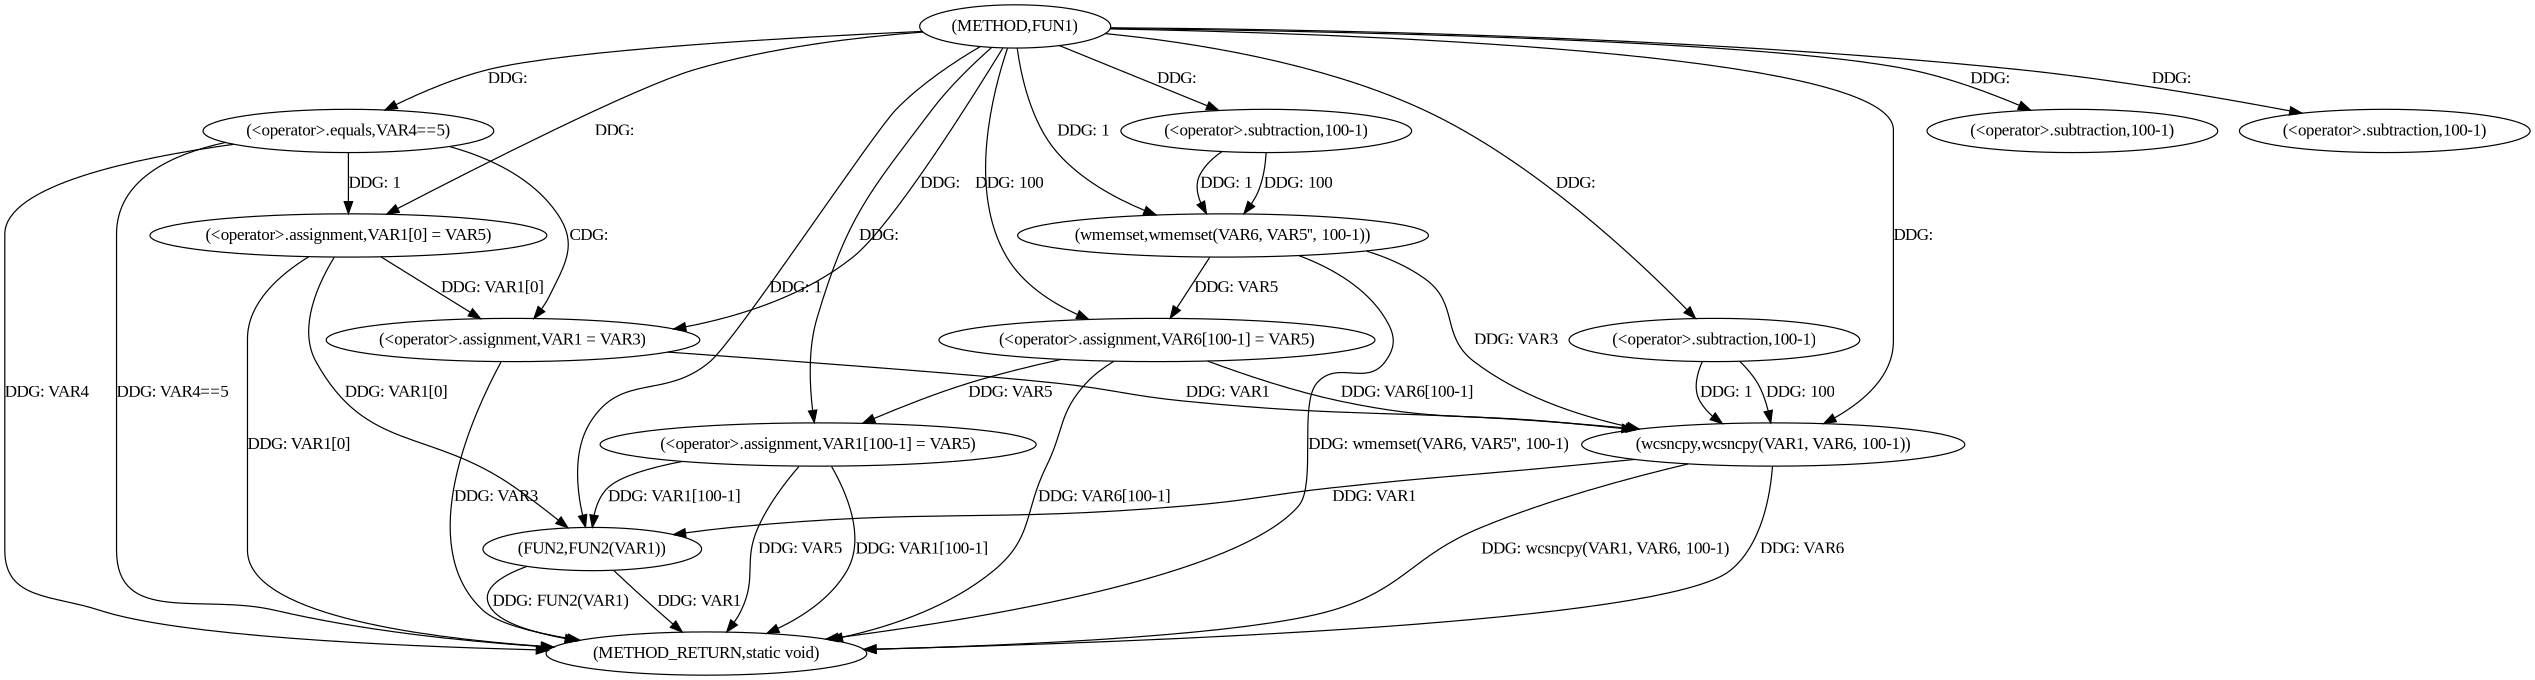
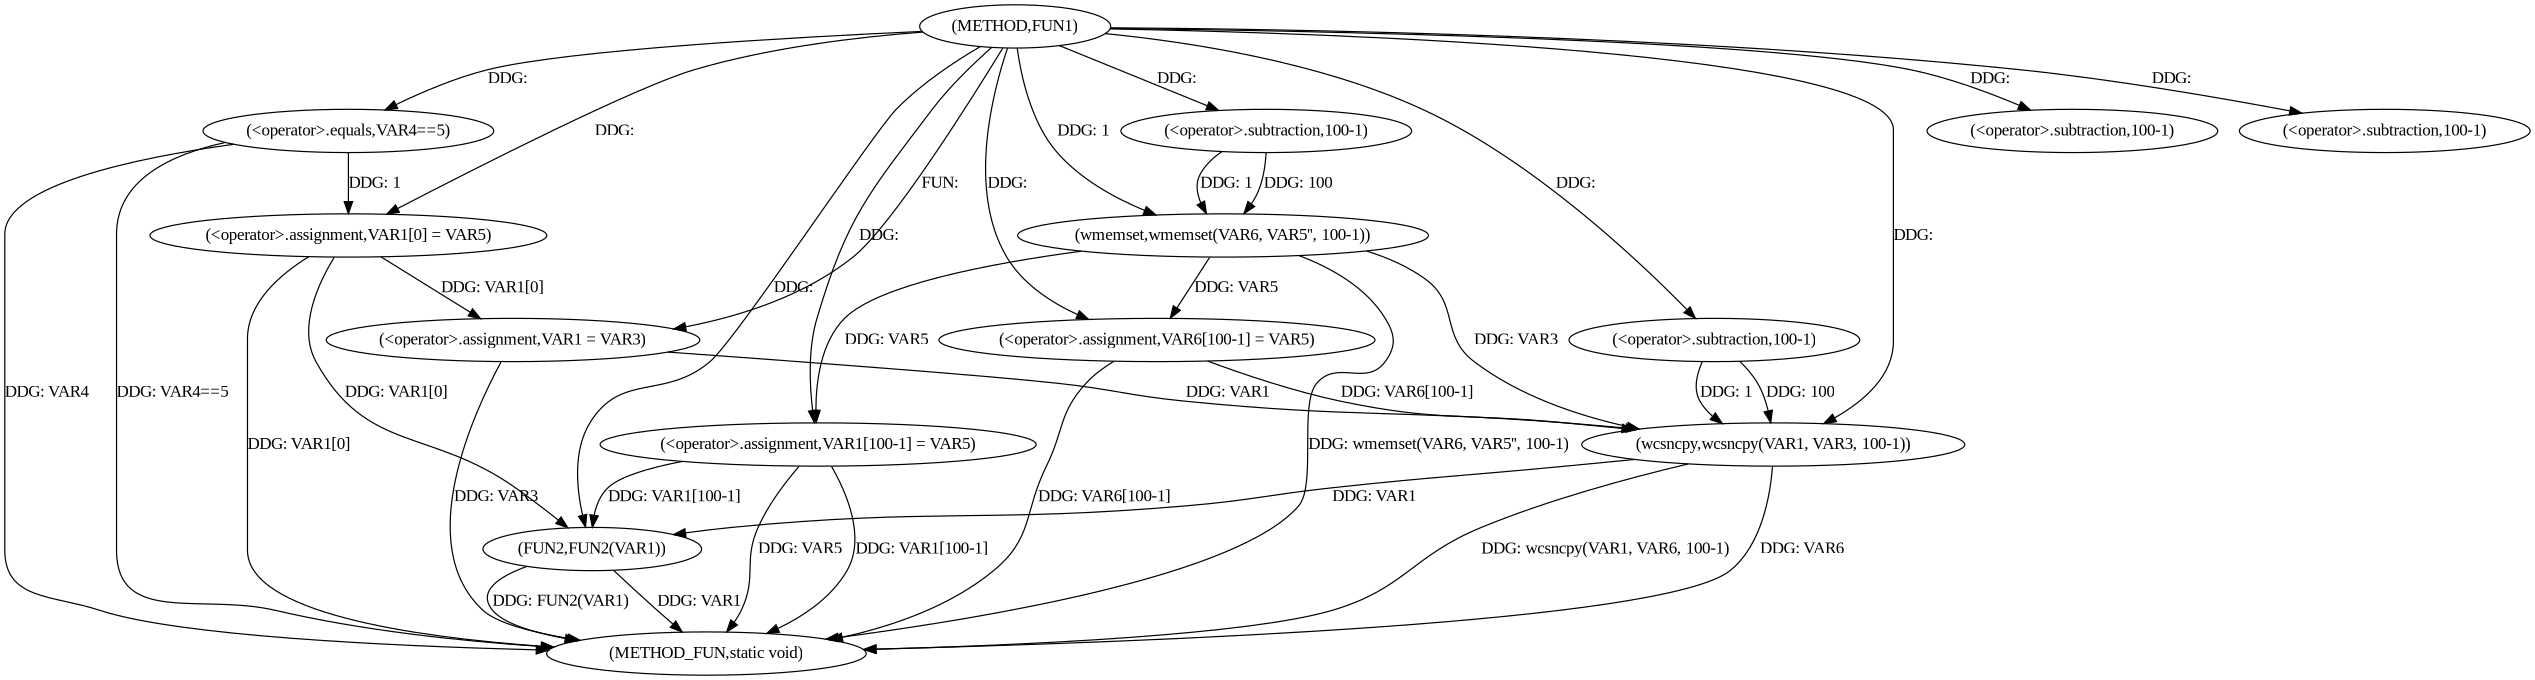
(942, 183) -> (942, 183)
(1010, 183) -> (1010, 183)
(549, 203) -> none
(796, 288) -> (796, 288)
(966, 384) -> (911, 285)
(1773, 445) -> (1773, 445)
(706, 654) -> (706, 654)
